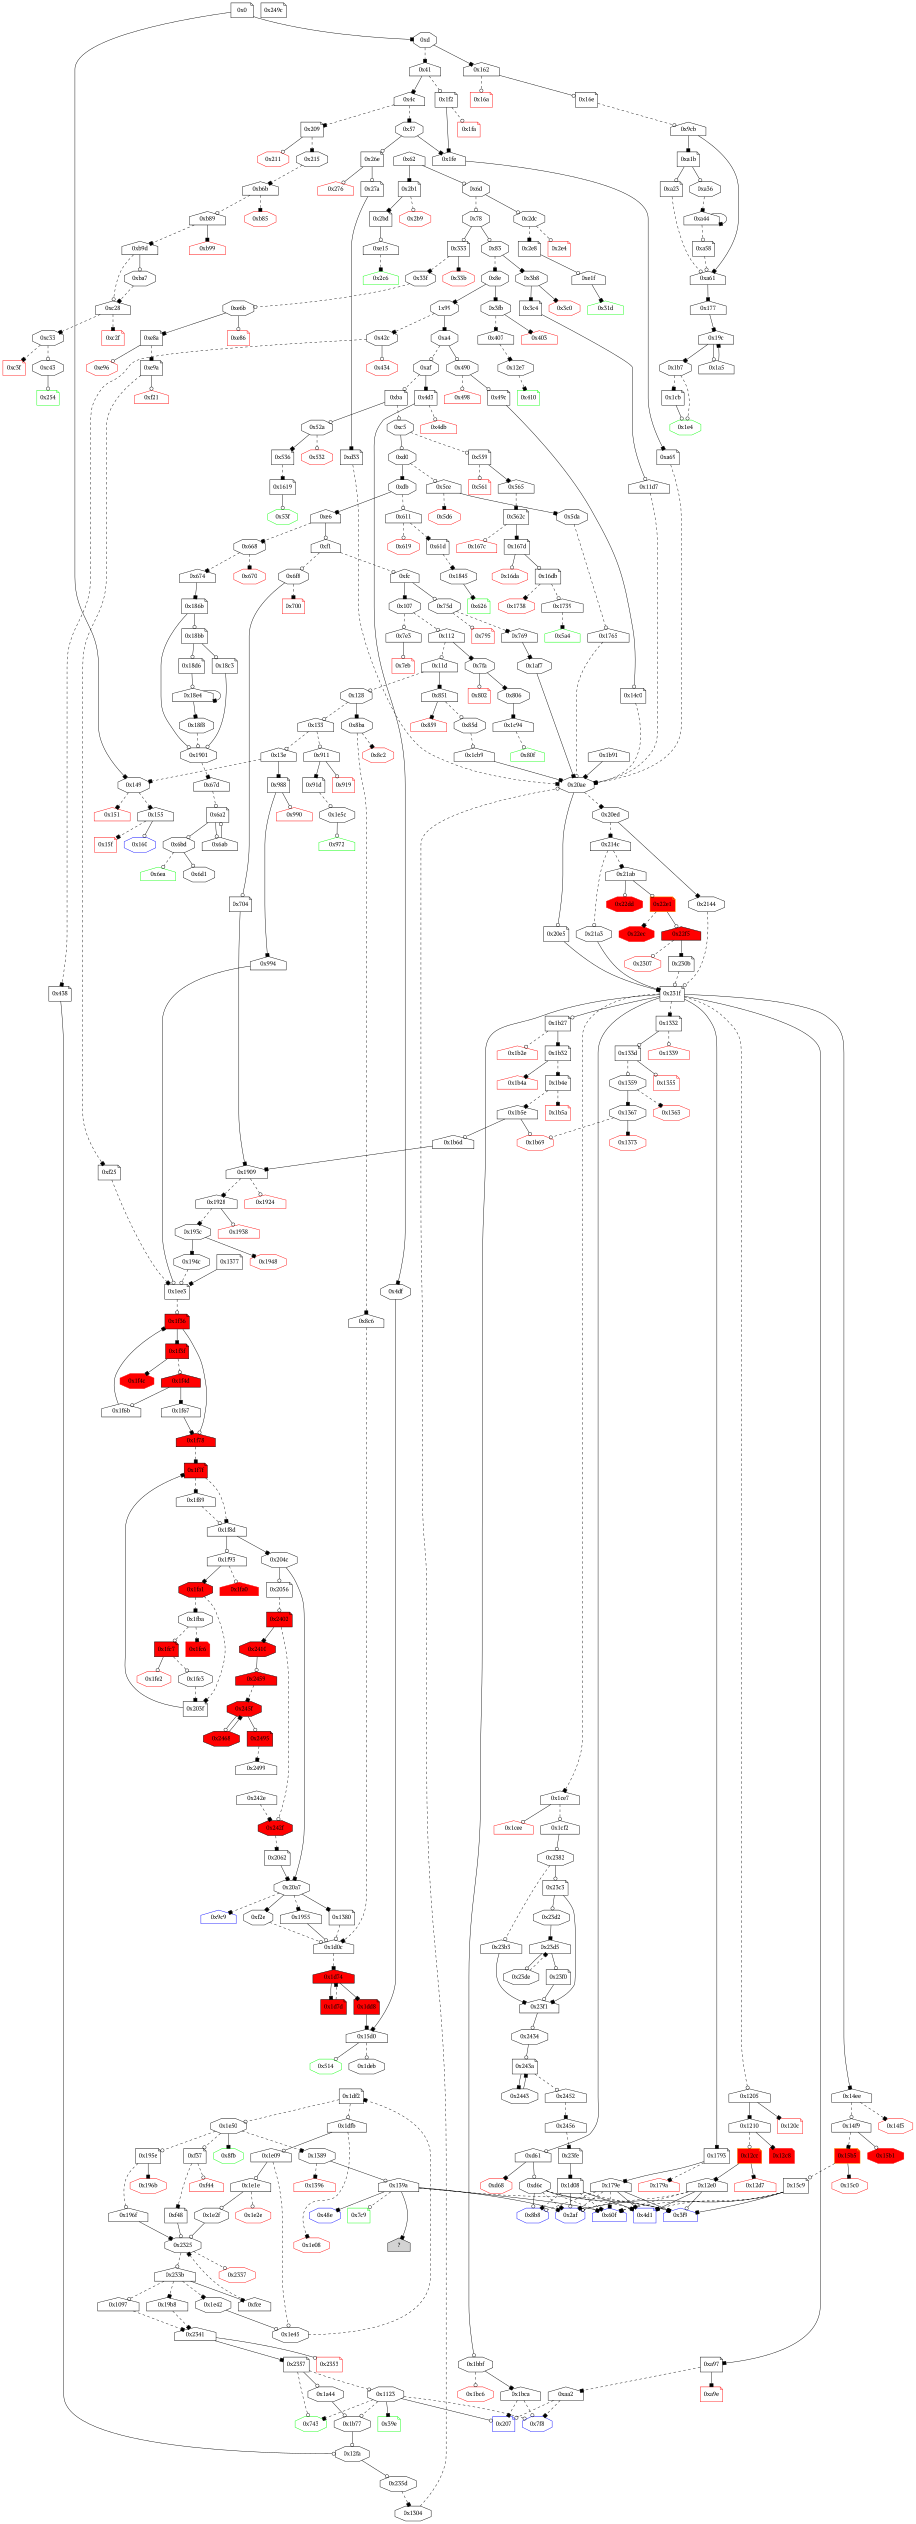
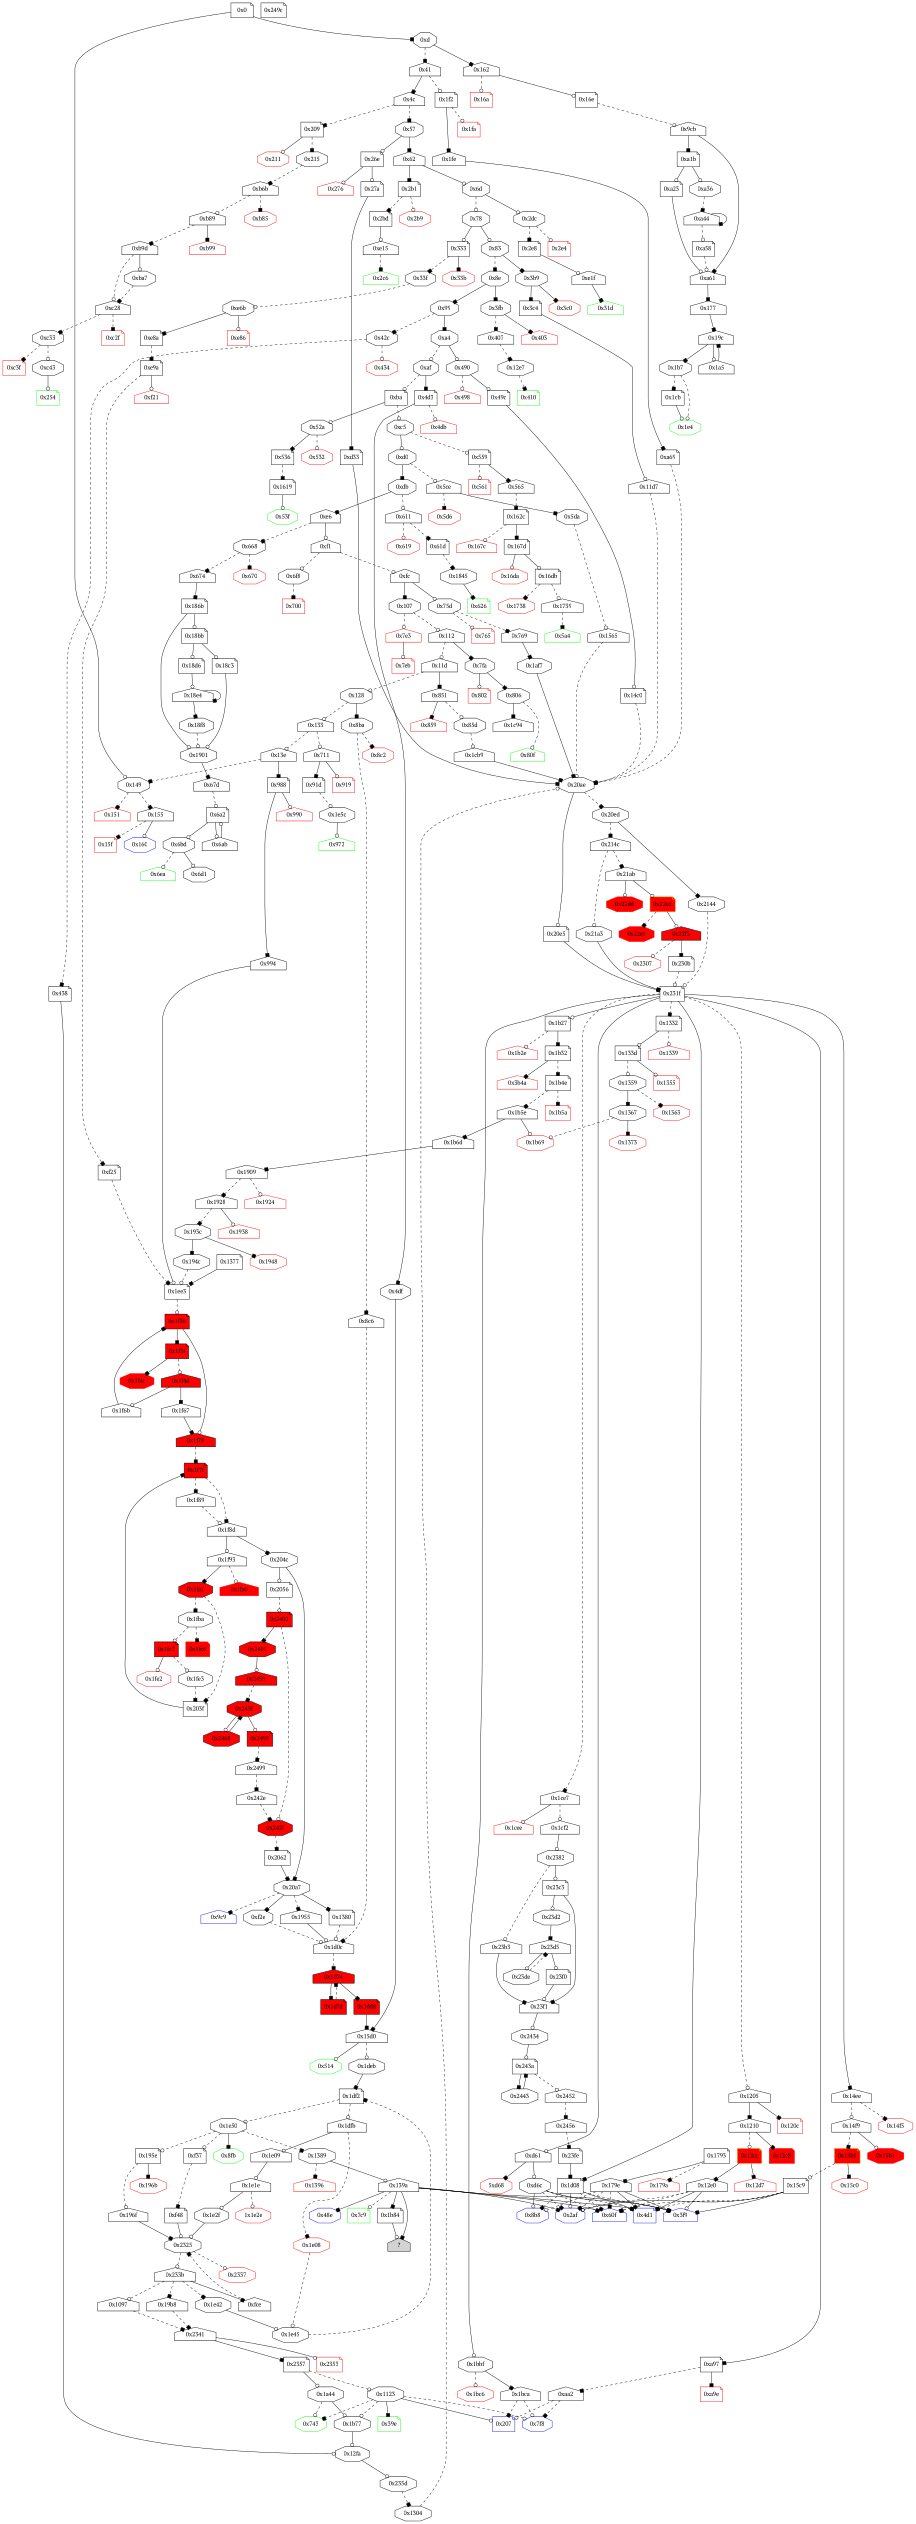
(428, 144) -> (409, 142)
(396, 203) -> (396, 203)
(680, 236) -> (680, 236)
(531, 279) -> (531, 279)
(445, 308) -> (445, 308)
(75, 342) -> (75, 342)
(382, 351) -> (382, 351)
(102, 368) -> none
(516, 517) -> (516, 517)
(404, 636) -> (404, 636)
(483, 636) -> (483, 636)
(608, 636) -> (608, 636)
(379, 681) -> (379, 681)
(520, 739) -> (538, 722)
(322, 755) -> (322, 755)
(609, 755) -> none
(204, 768) -> (204, 768)
(240, 904) -> none
(517, 1083) -> (517, 1083)
(489, 1126) -> (489, 1126)
(717, 1565) -> (701, 1620)
none -> (256, 1781)
none -> (360, 2080)
(207, 2186) -> none
(496, 2186) -> (496, 2186)
(543, 2196) -> (543, 2196)
none -> (525, 2198)
(253, 2216) -> (253, 2216)
none -> (390, 2216)
(282, 2243) -> (301, 2288)
(302, 2393) -> (319, 2408)
